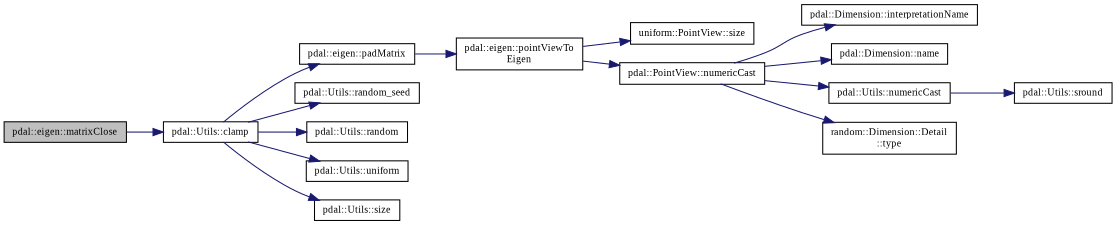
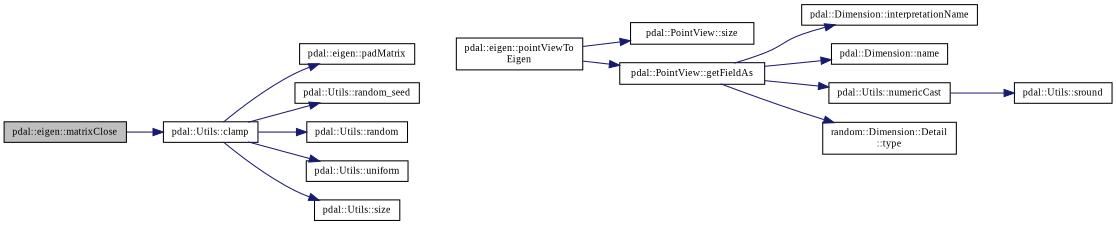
(692, 33) -> (692, 33)
(430, 54) -> none
(692, 73) -> (692, 73)
